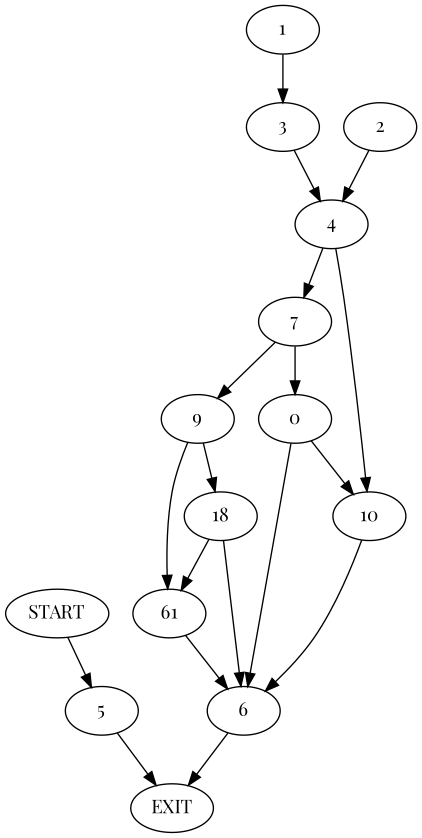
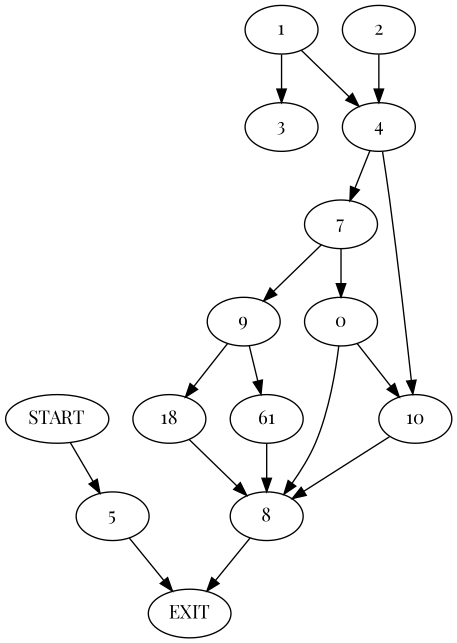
(304, 170) -> (325, 74)
(198, 559) -> none
(244, 711) -> (267, 516)
